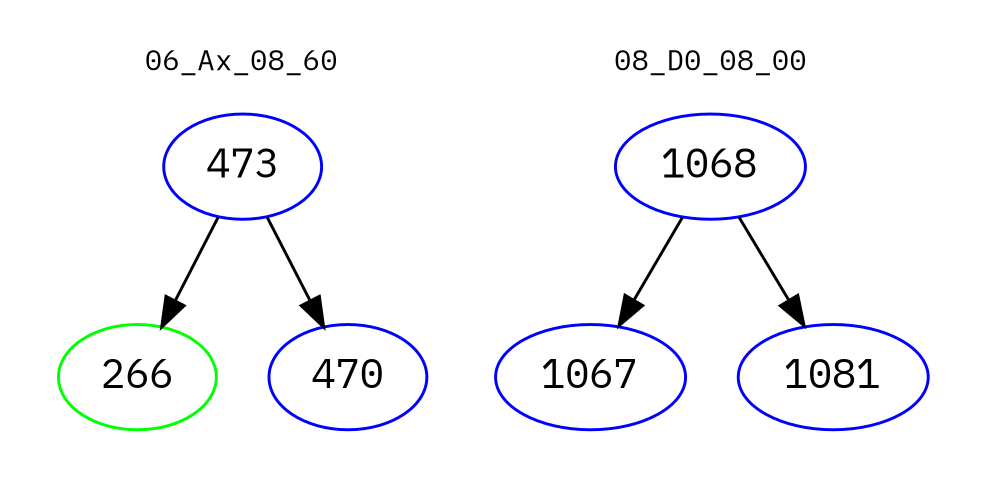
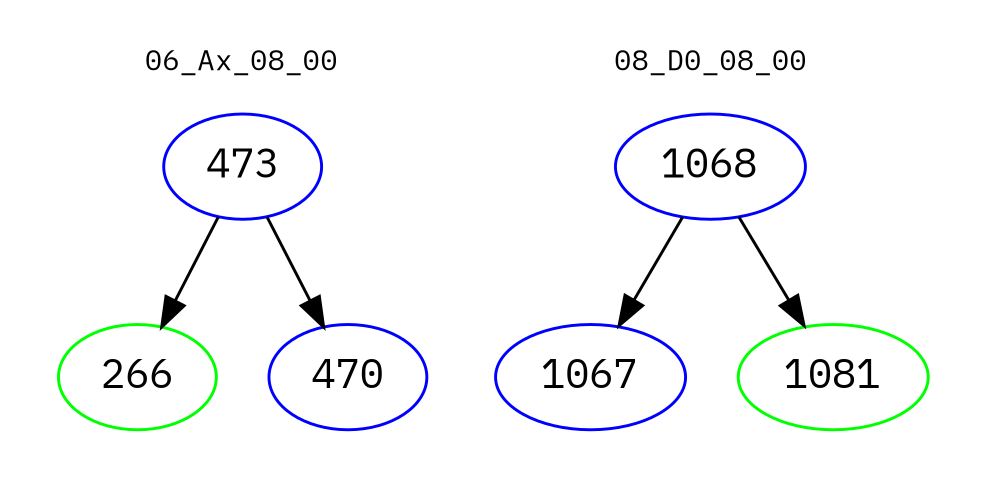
(243, 63) -> (243, 63)
(833, 377) -> (833, 377)
